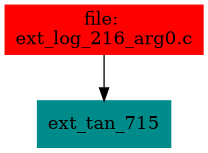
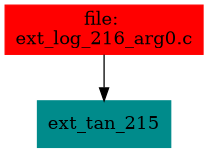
(104, 124) -> (104, 124)
